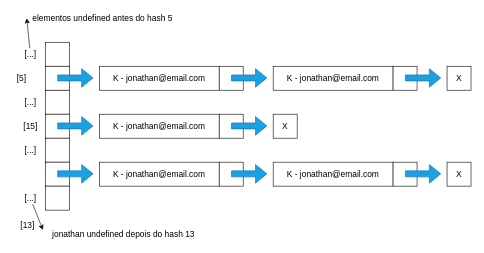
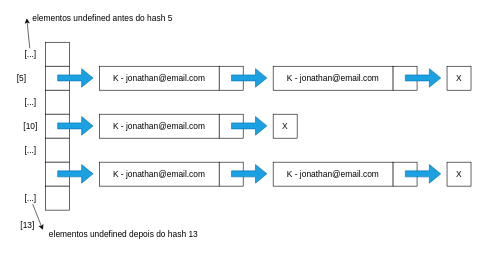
(31, 126) -> (31, 126)
(124, 234) -> (124, 234)
